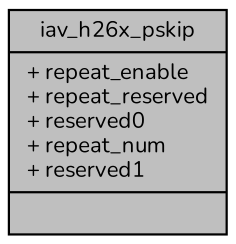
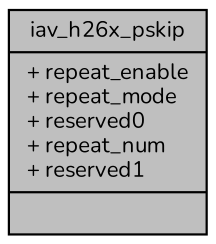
(118, 97) -> (102, 97)
